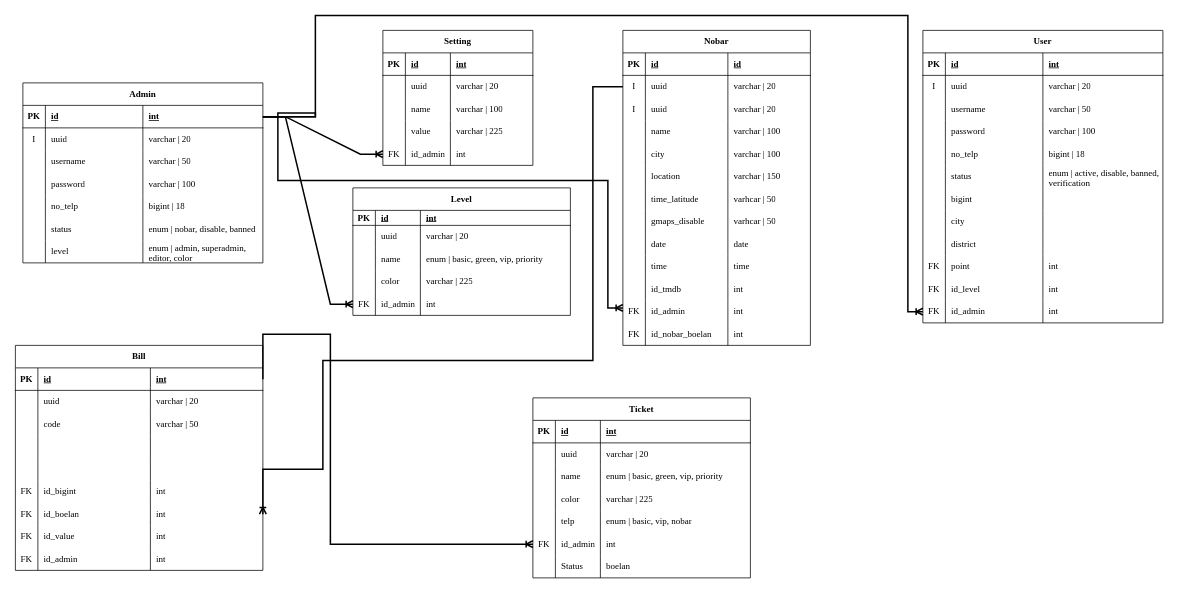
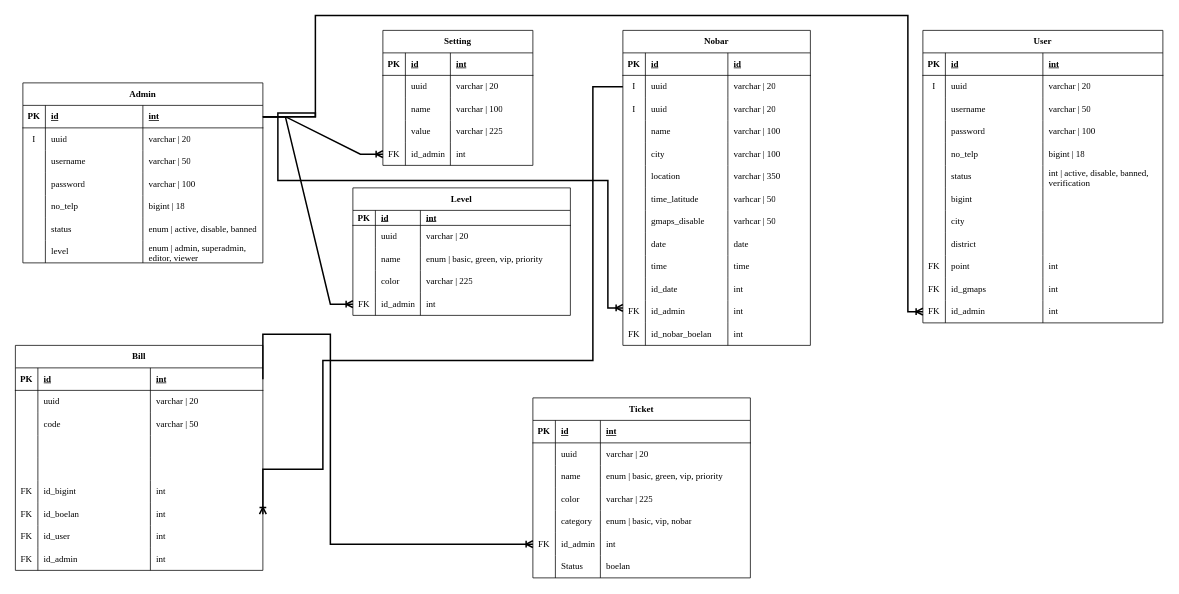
(763, 177) -> (763, 177)
(1106, 177) -> (1106, 177)
(206, 229) -> (206, 229)
(206, 252) -> (206, 252)
(668, 289) -> (668, 289)
(968, 289) -> (970, 289)
(570, 522) -> (581, 522)
(62, 537) -> (60, 537)
